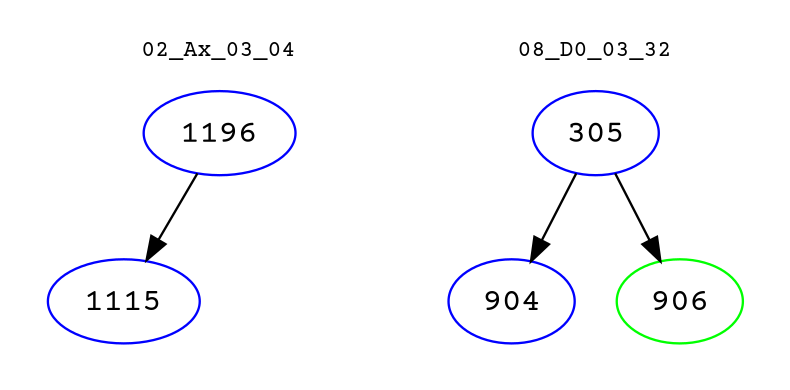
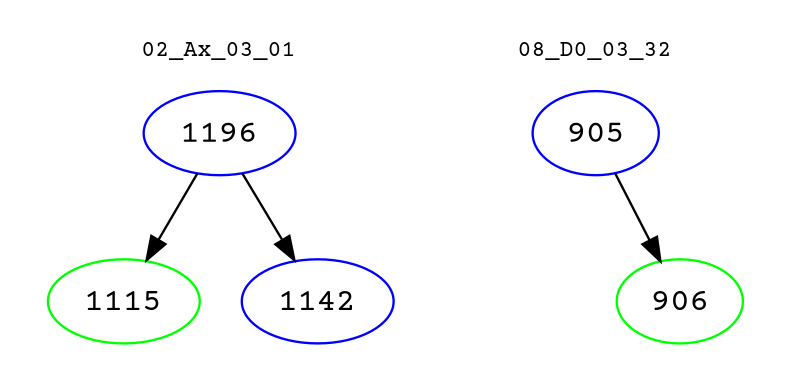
(220, 50) -> (220, 50)
(596, 133) -> (596, 133)
(124, 301) -> (124, 301)
none -> (318, 301)
(512, 301) -> none
